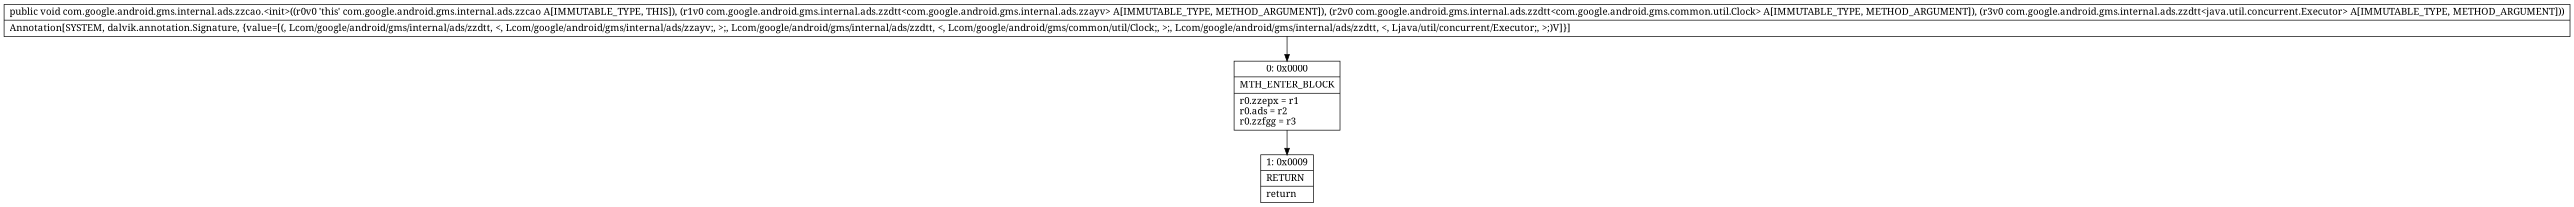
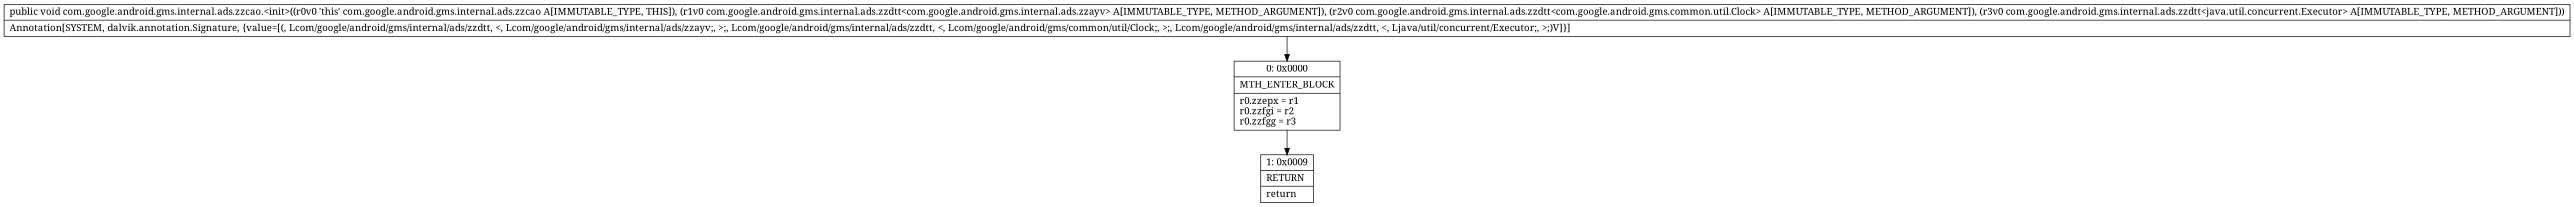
(1263, 111) -> (1267, 111)
